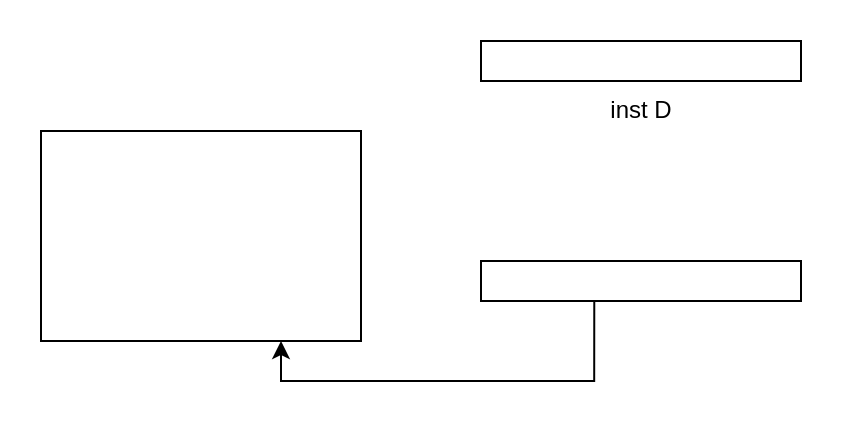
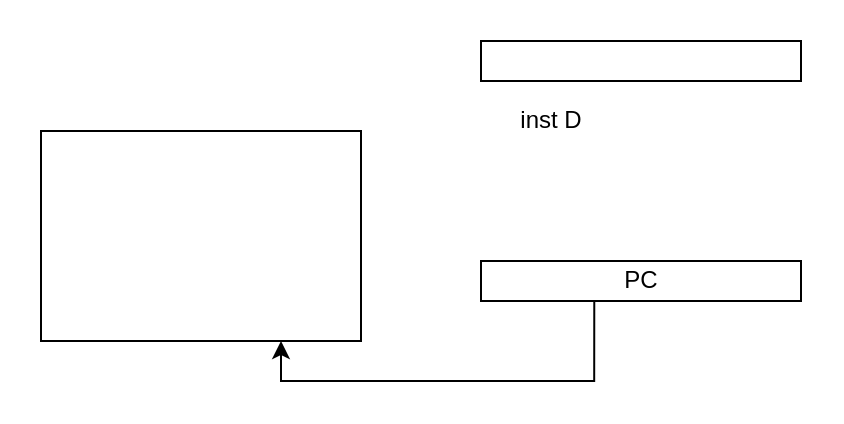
(641, 111) -> (551, 121)
none -> (641, 281)
